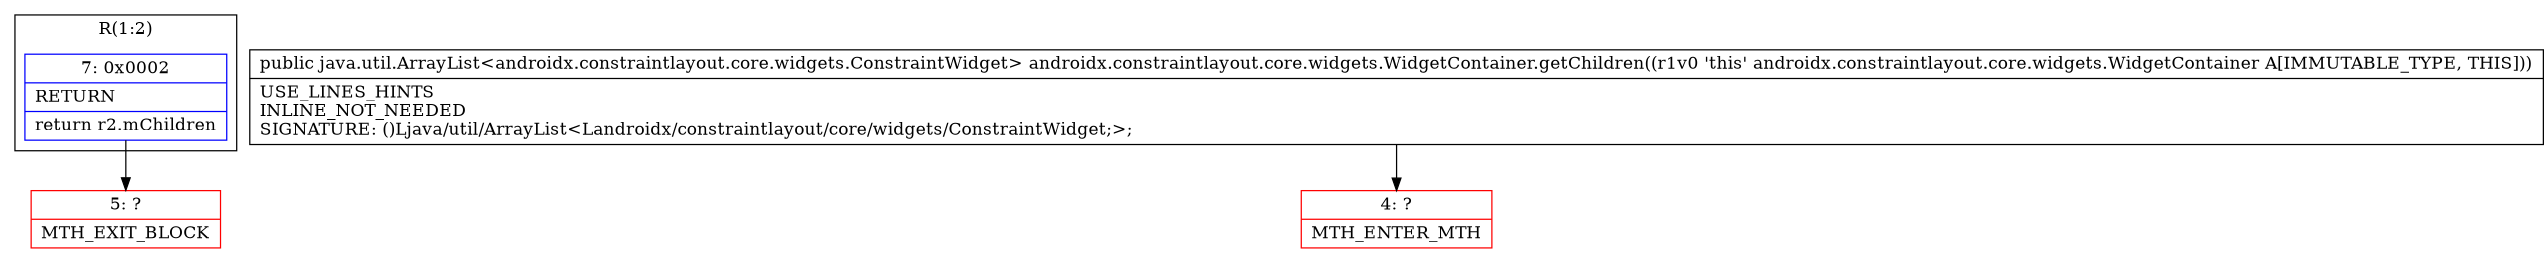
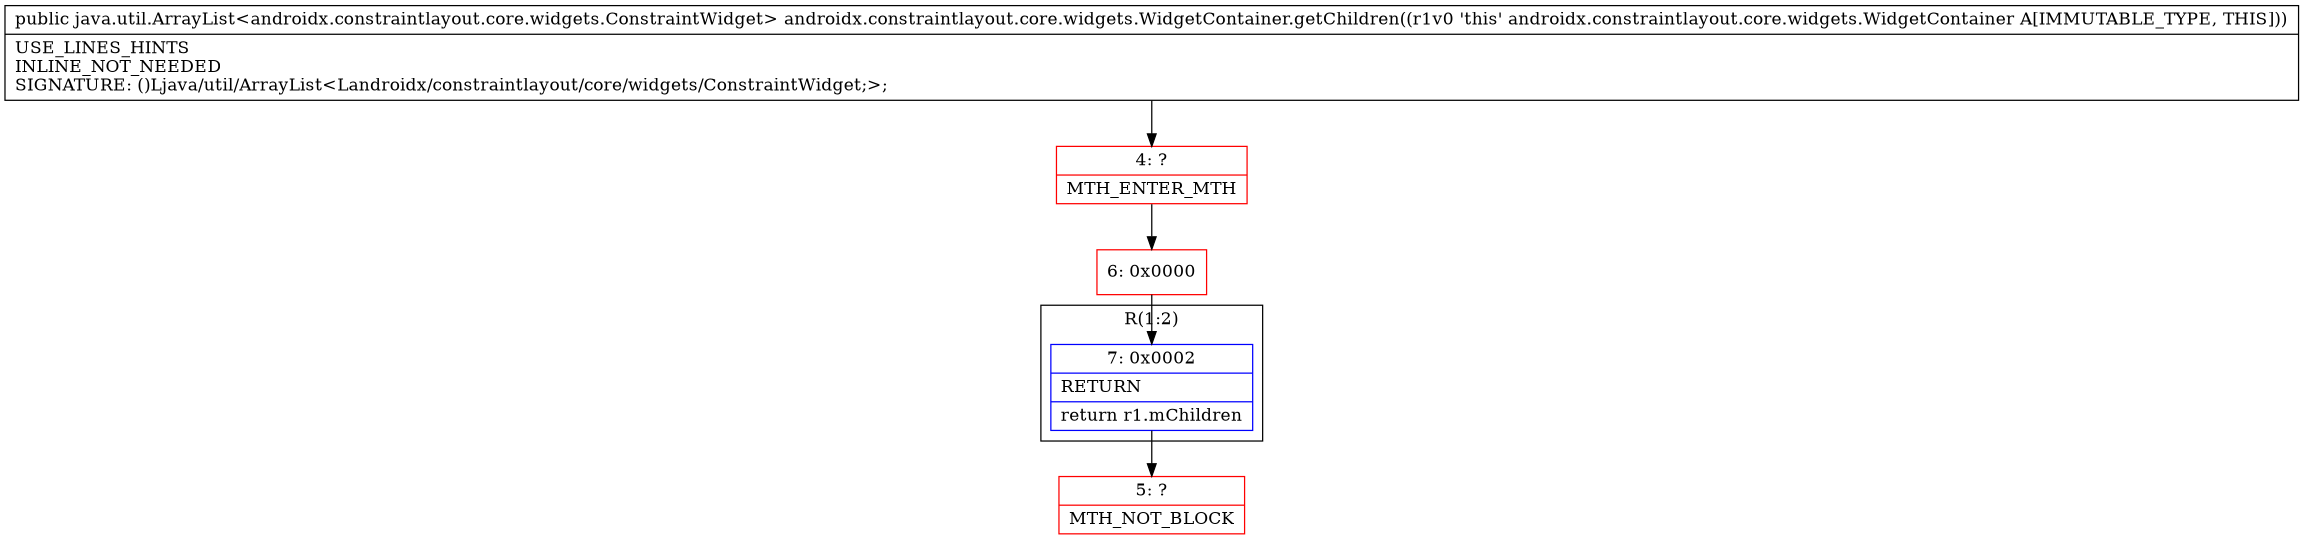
(126, 125) -> (1152, 415)
(126, 233) -> (1152, 519)
none -> (1152, 272)
